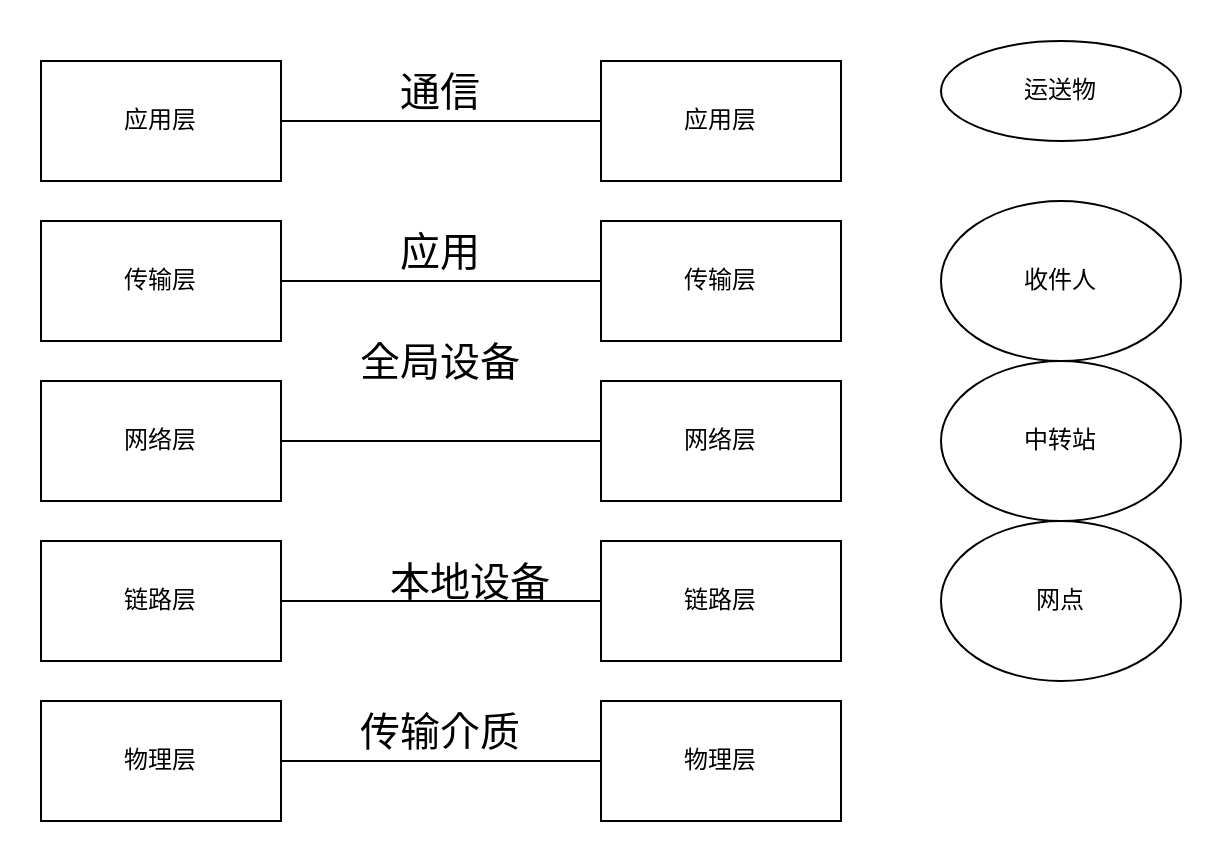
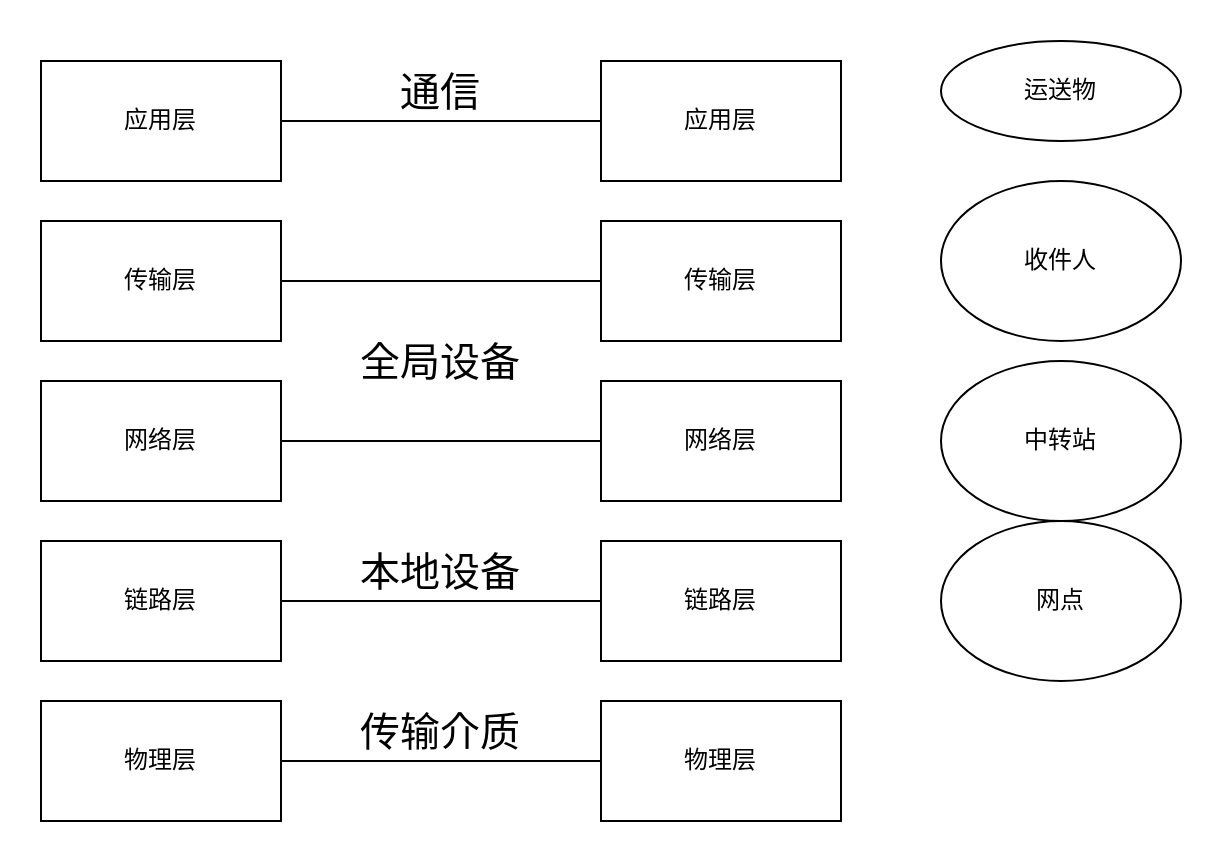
(441, 251) -> none
(1061, 281) -> (1061, 261)
(471, 581) -> (441, 571)
